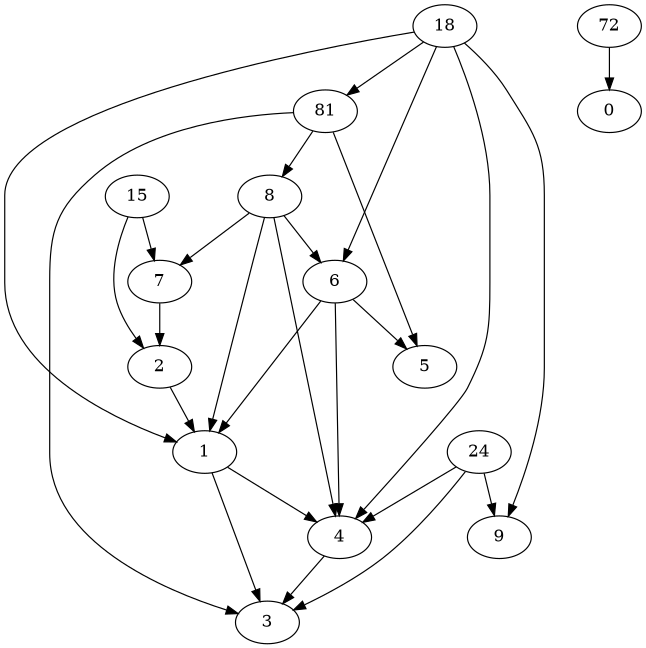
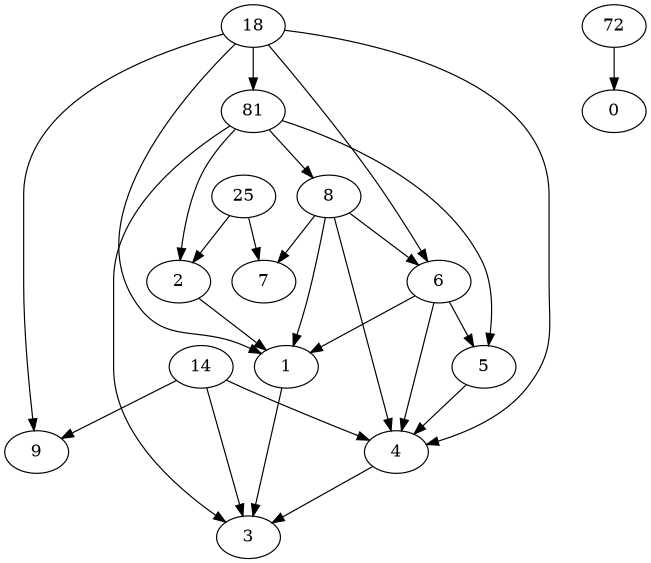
(137, 196) -> (244, 196)
(160, 318) -> (197, 184)
(479, 452) -> (201, 367)
(267, 491) -> (445, 405)
